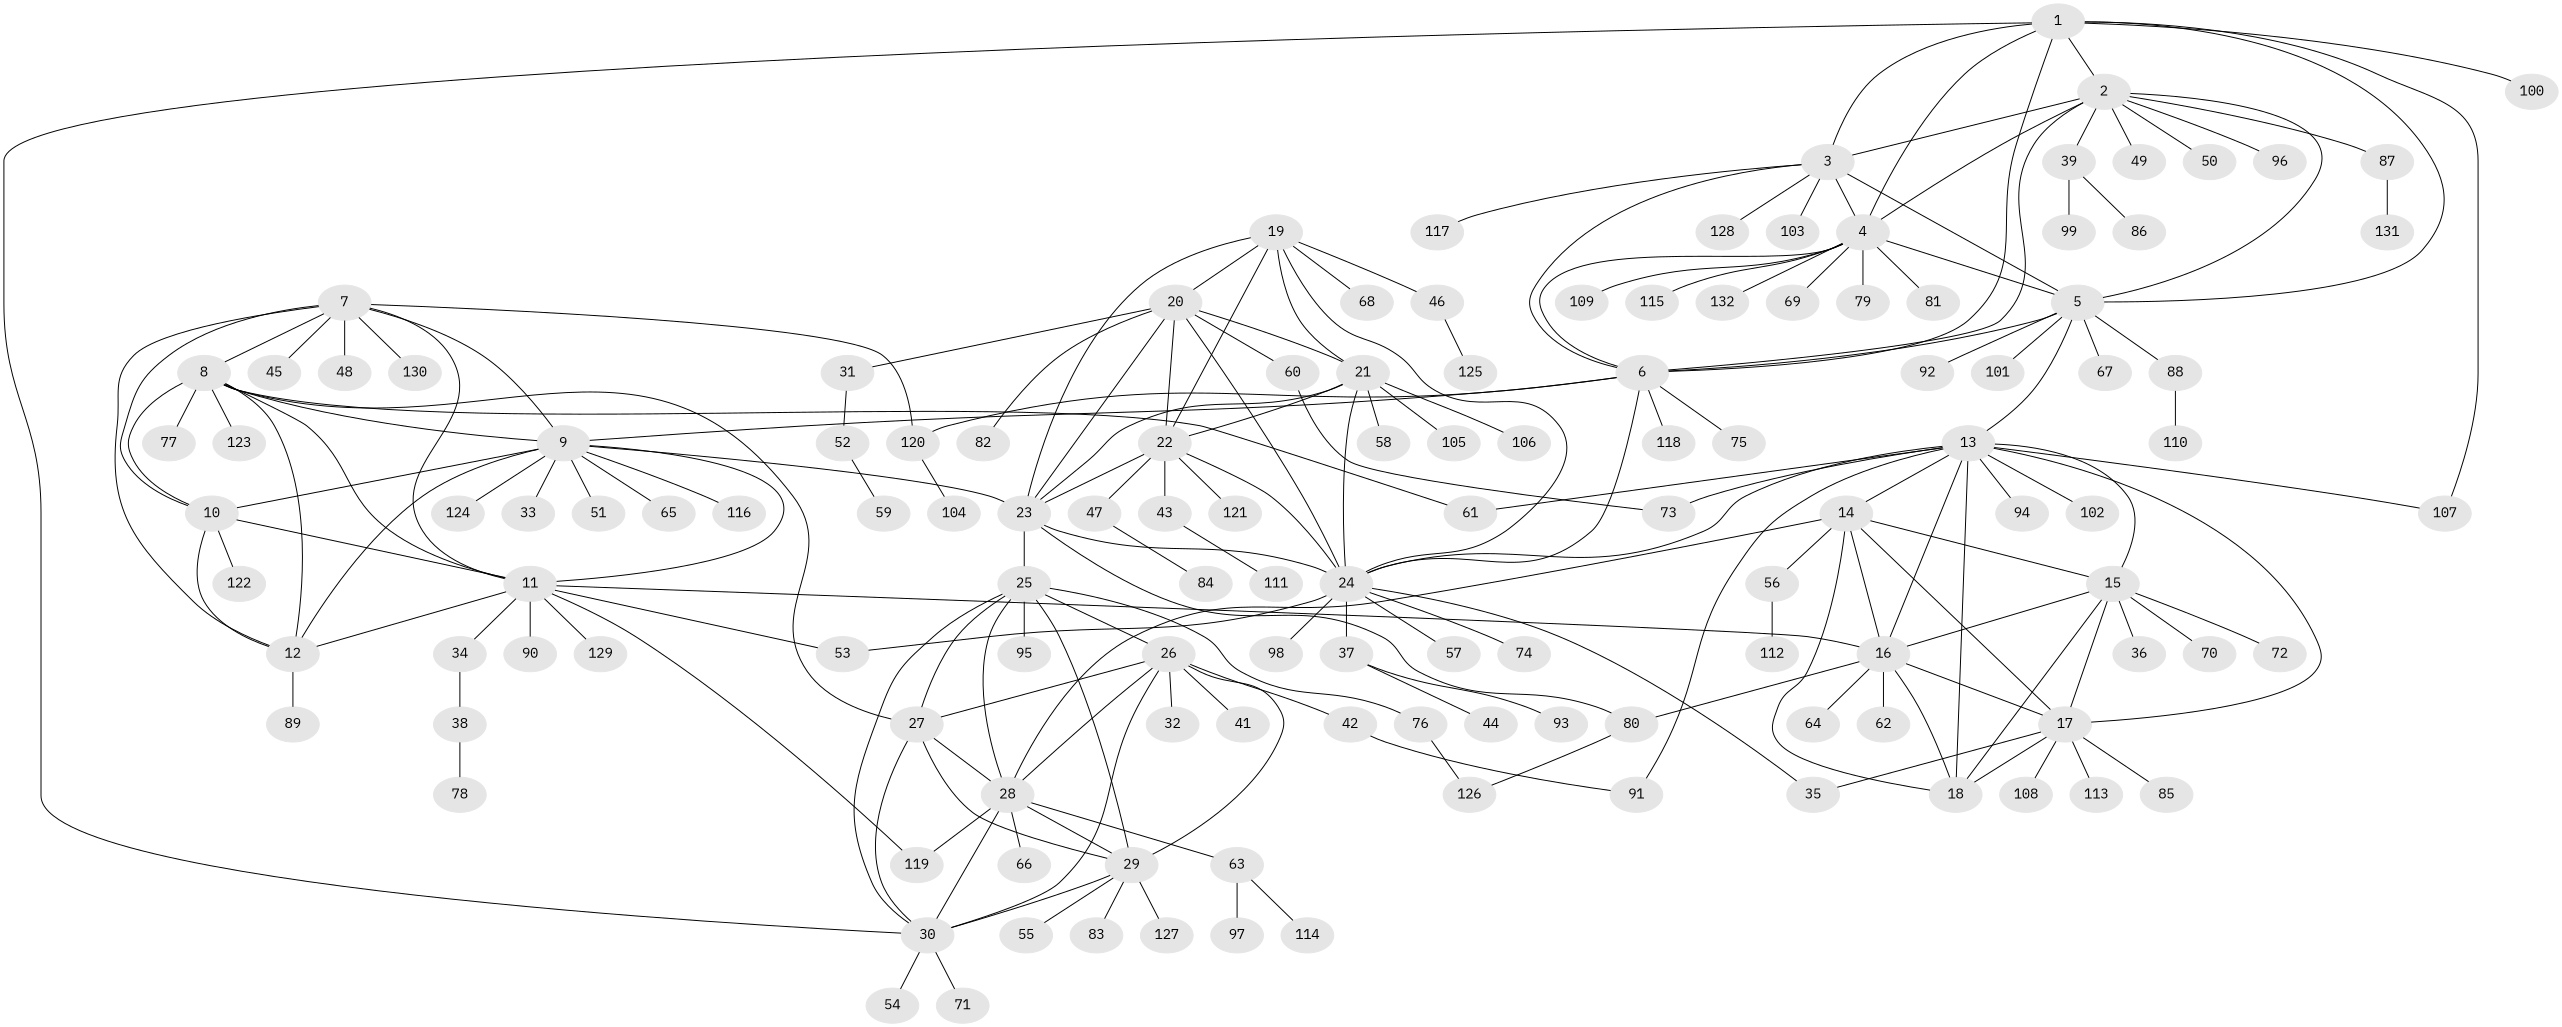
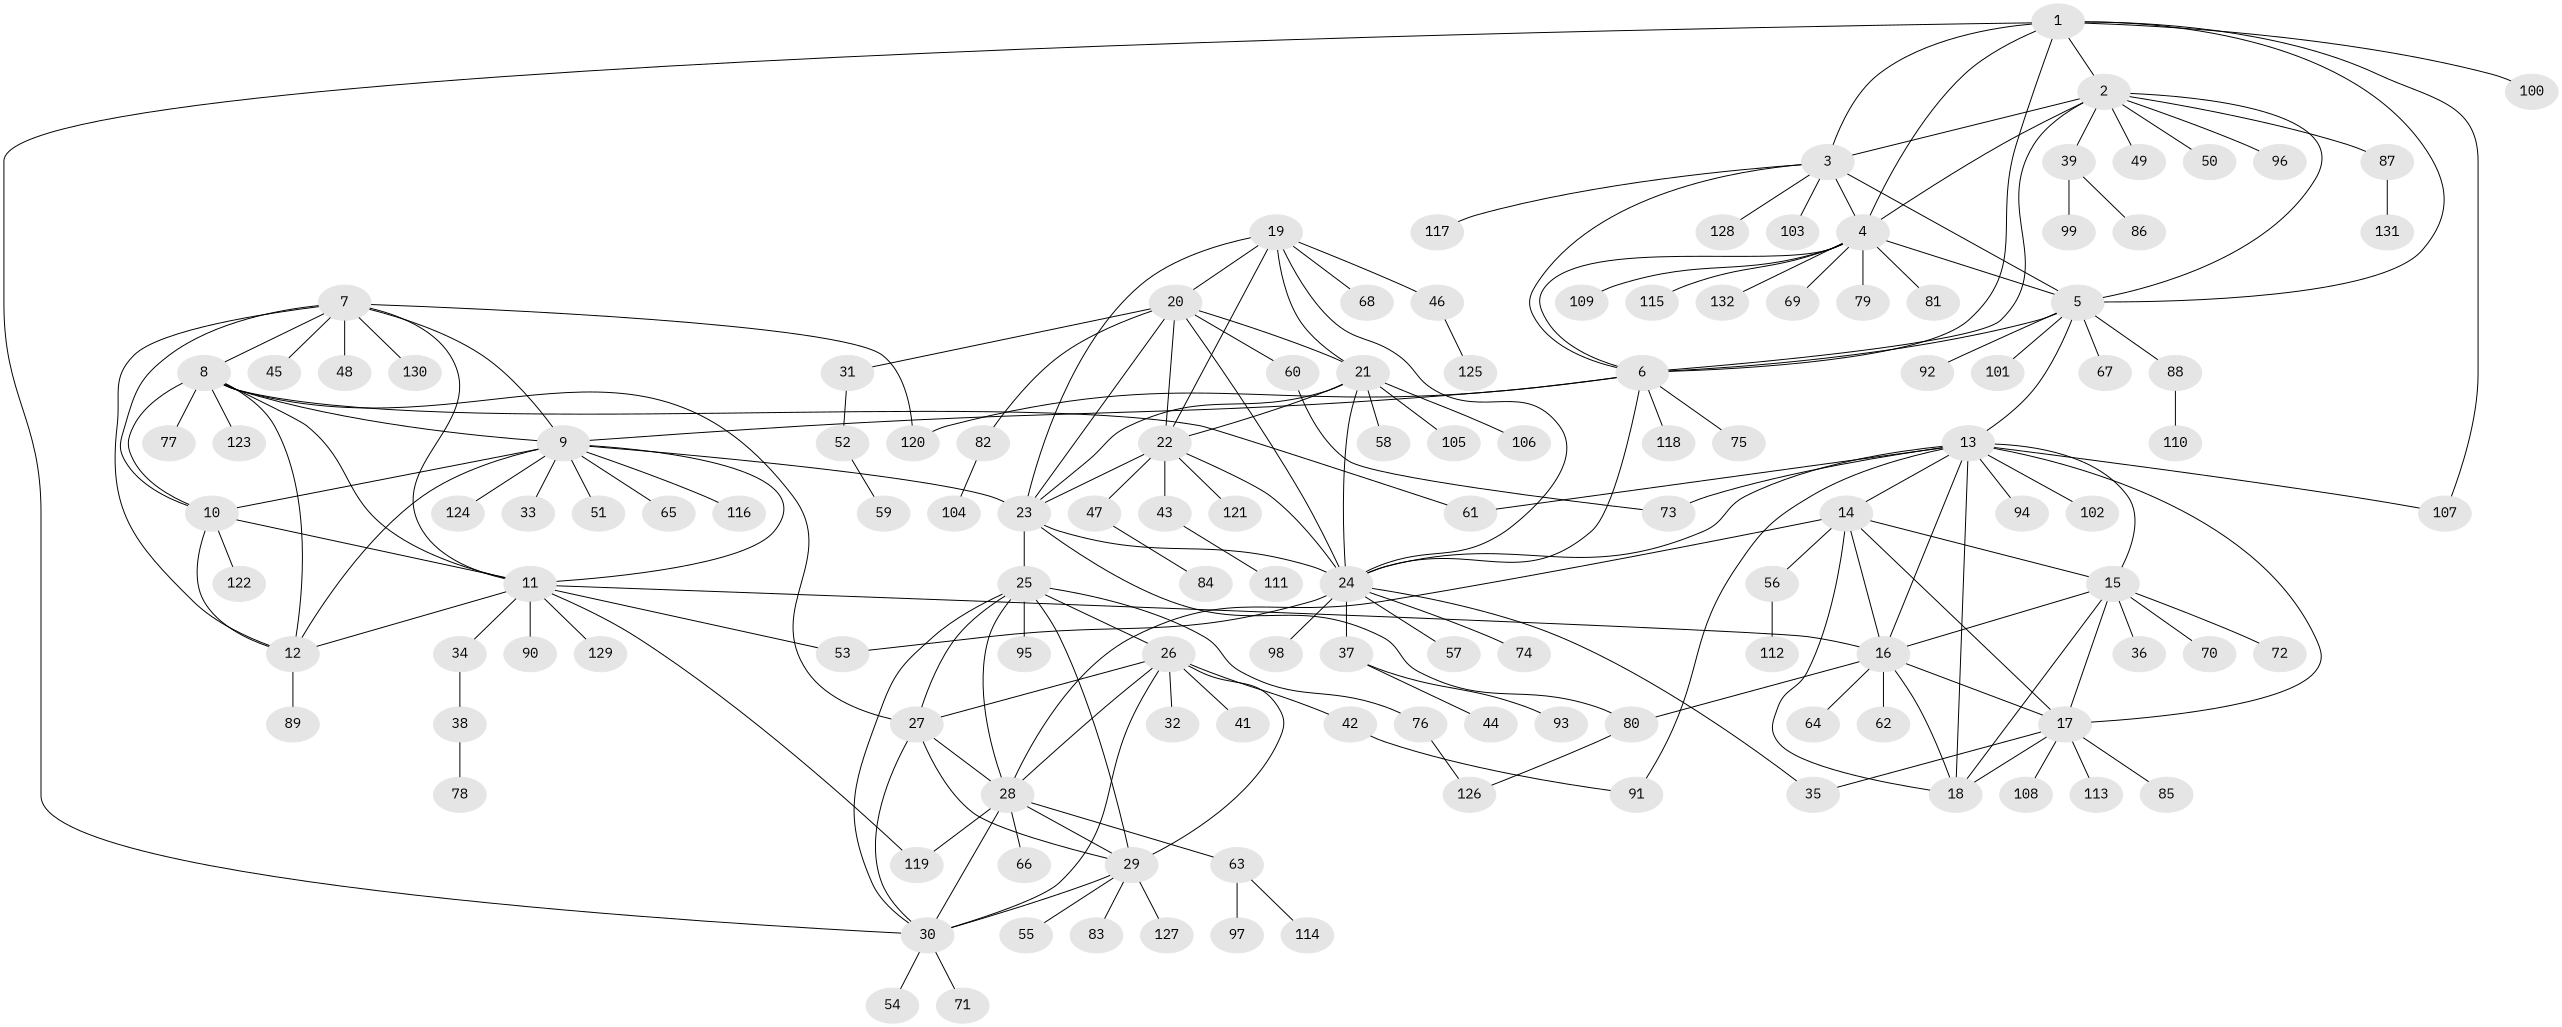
(933, 478) -> (969, 478)
